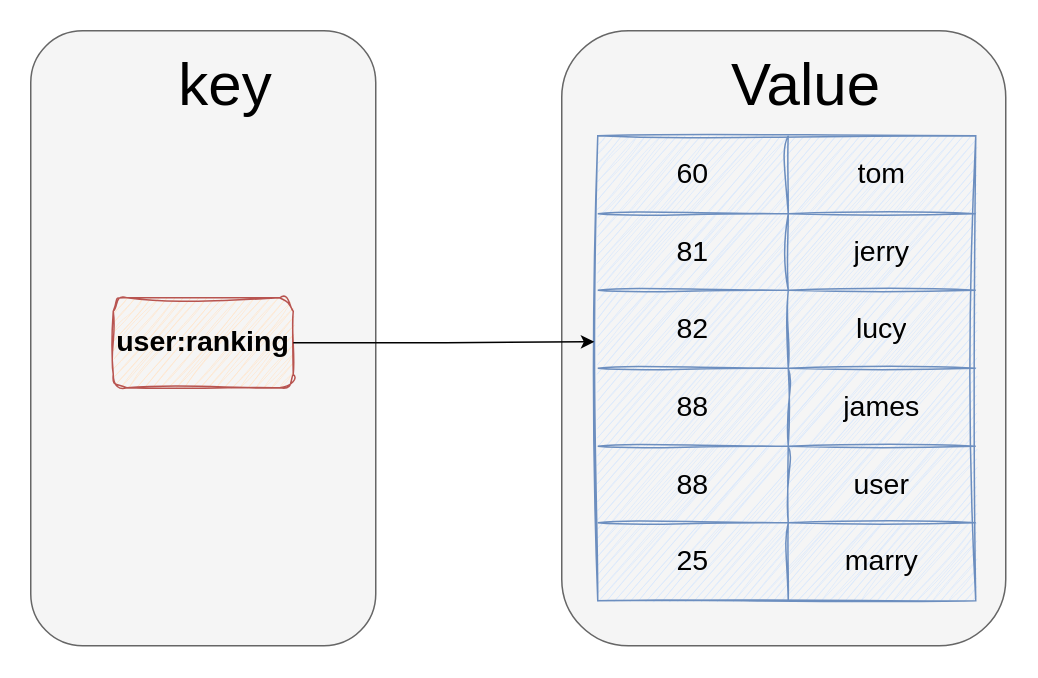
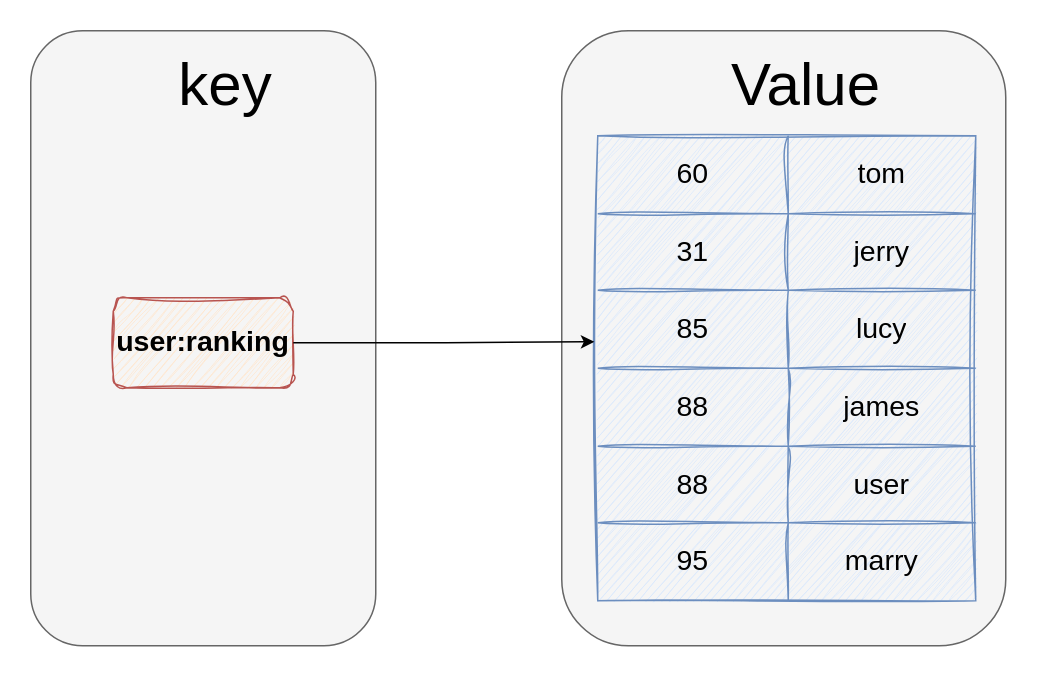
(693, 253) -> (693, 253)
(693, 329) -> (693, 329)
(693, 562) -> (693, 562)
